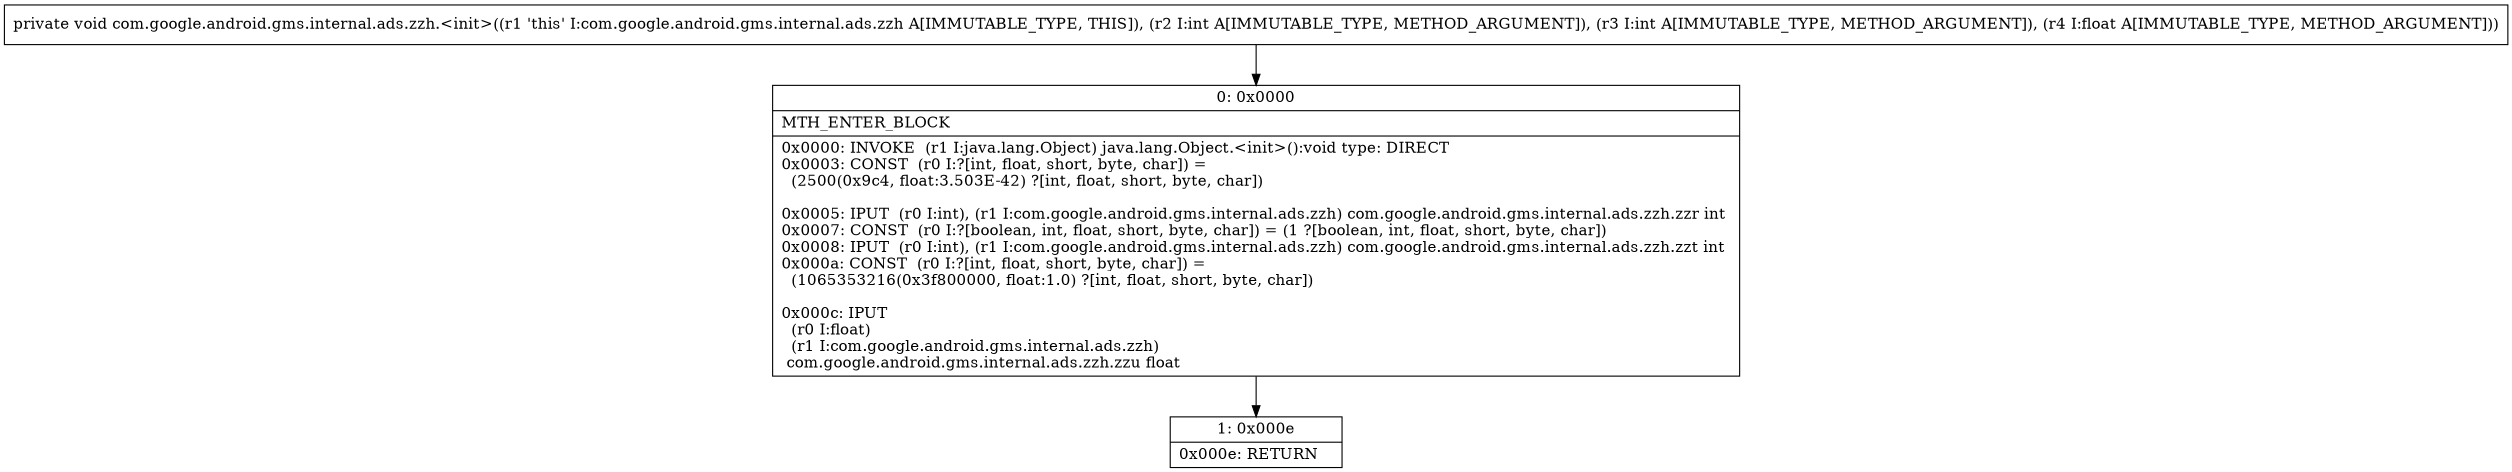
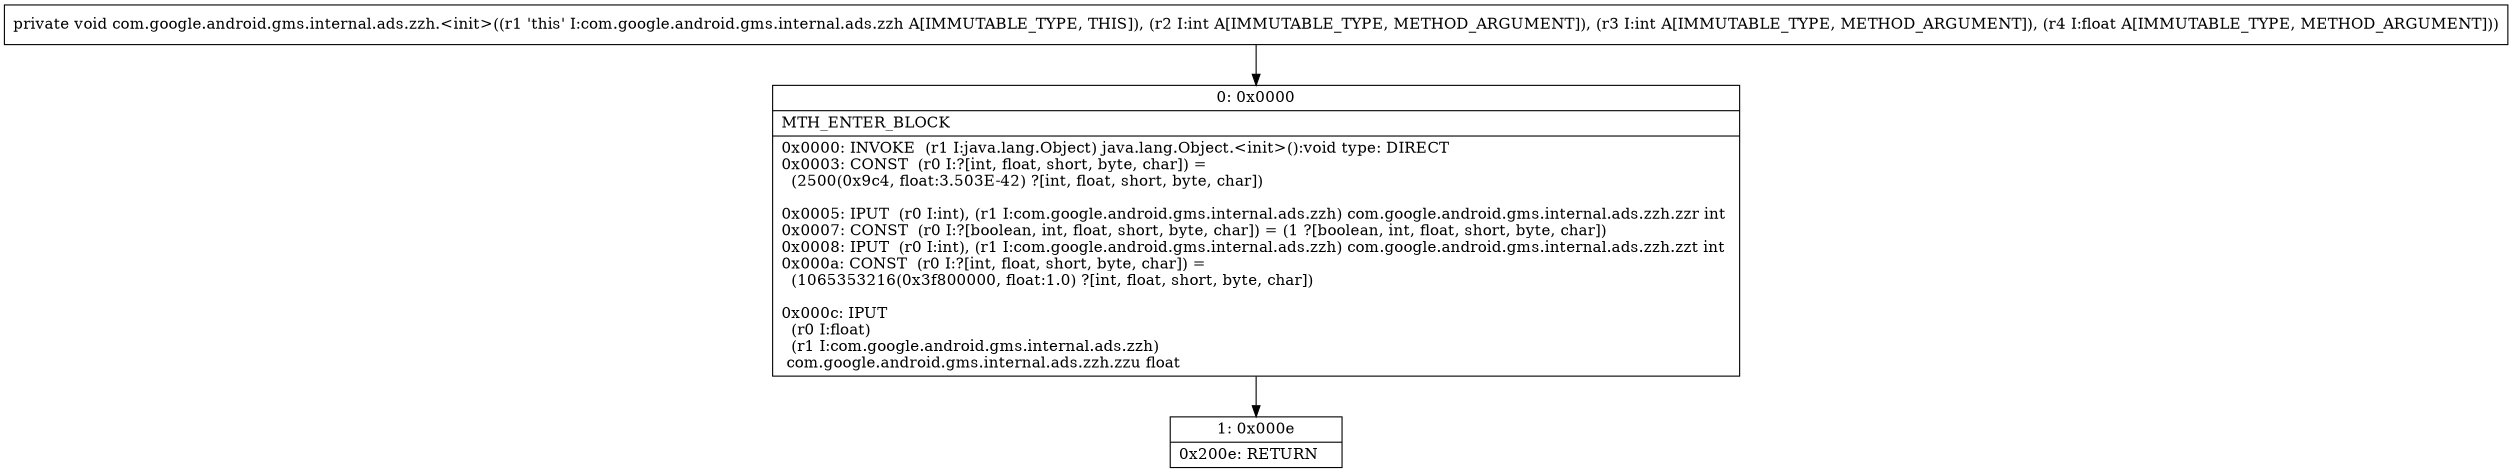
(1256, 454) -> (1256, 454)
